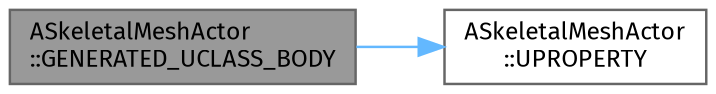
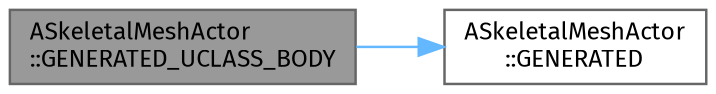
(575, 47) -> (575, 47)
